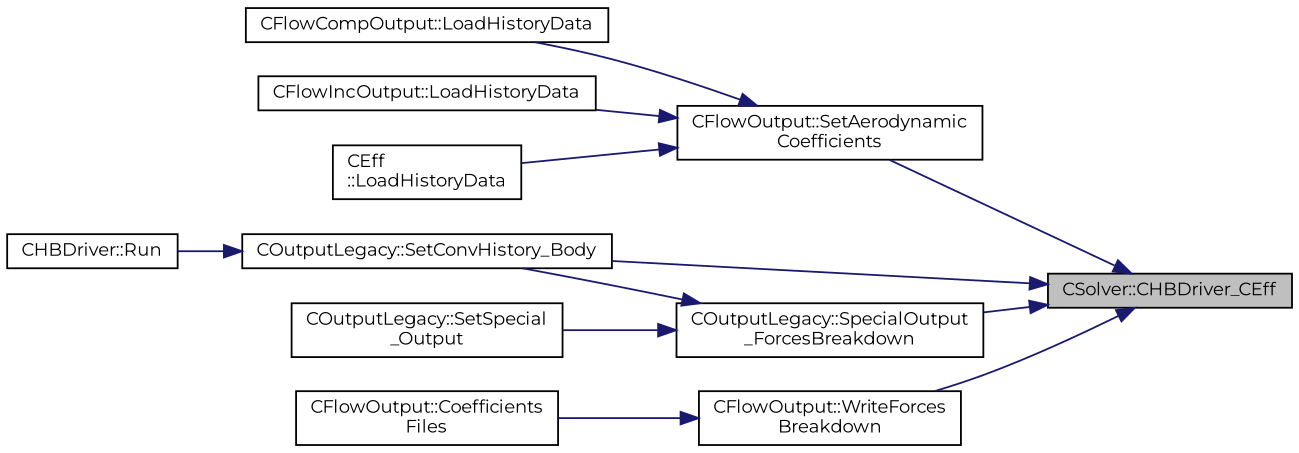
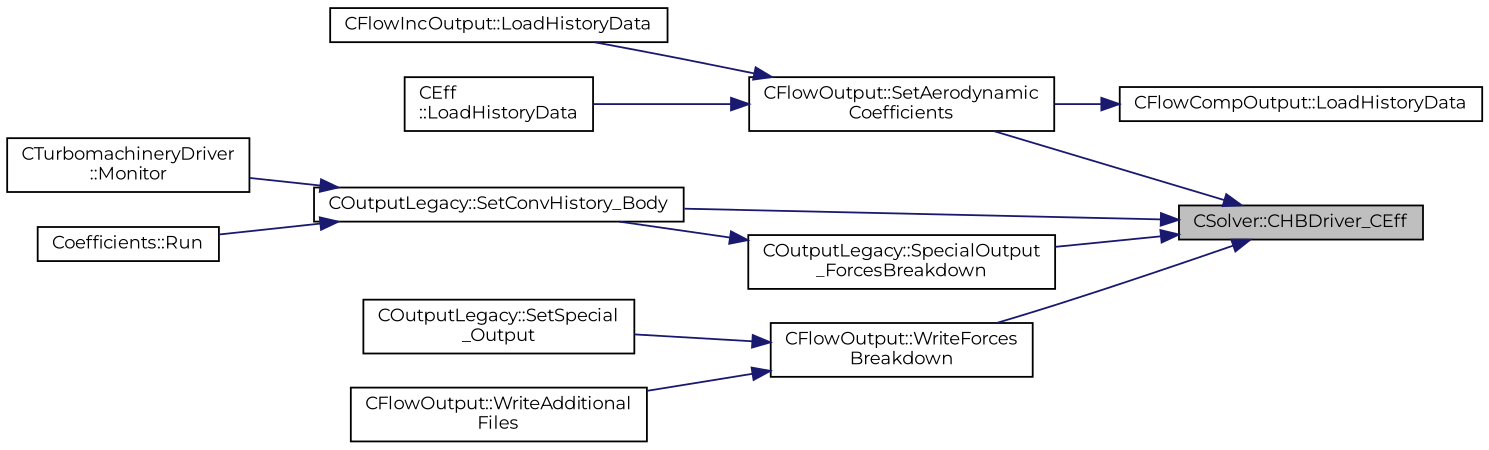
(639, 67) -> (1078, 104)
none -> (128, 165)
(92, 251) -> (128, 244)
(610, 330) -> (693, 338)
(427, 418) -> (499, 415)
